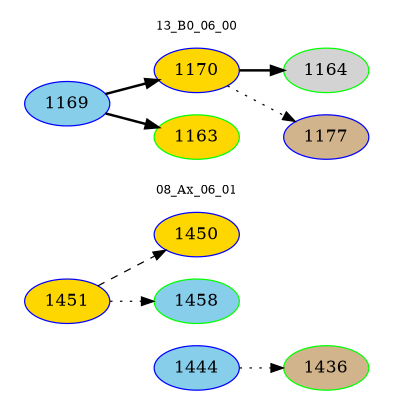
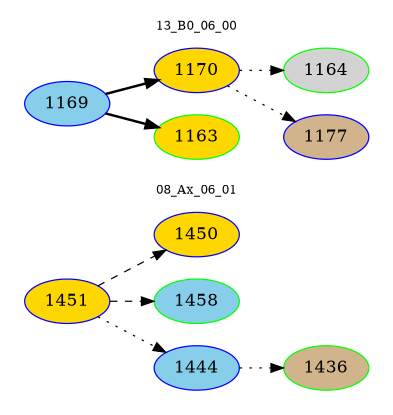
(255, 70) -> (255, 70)
(126, 301) -> (126, 301)
none -> (126, 332)
